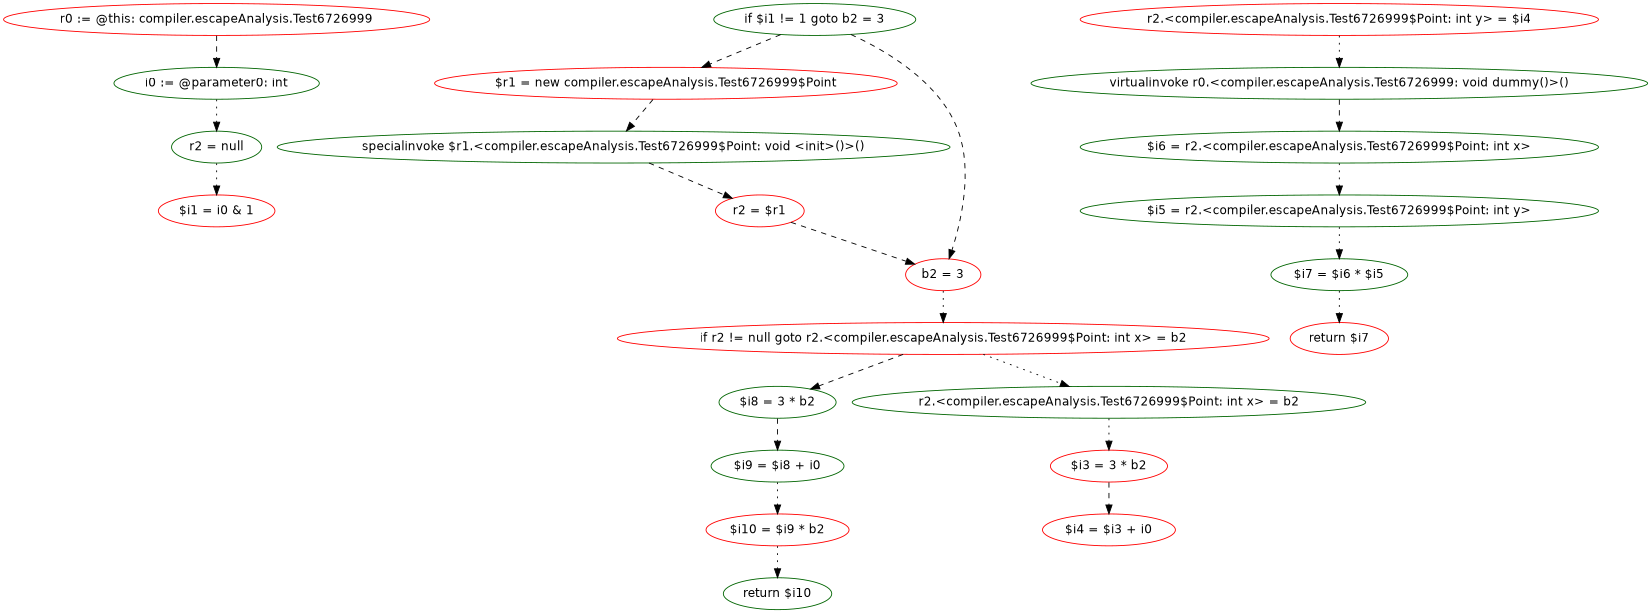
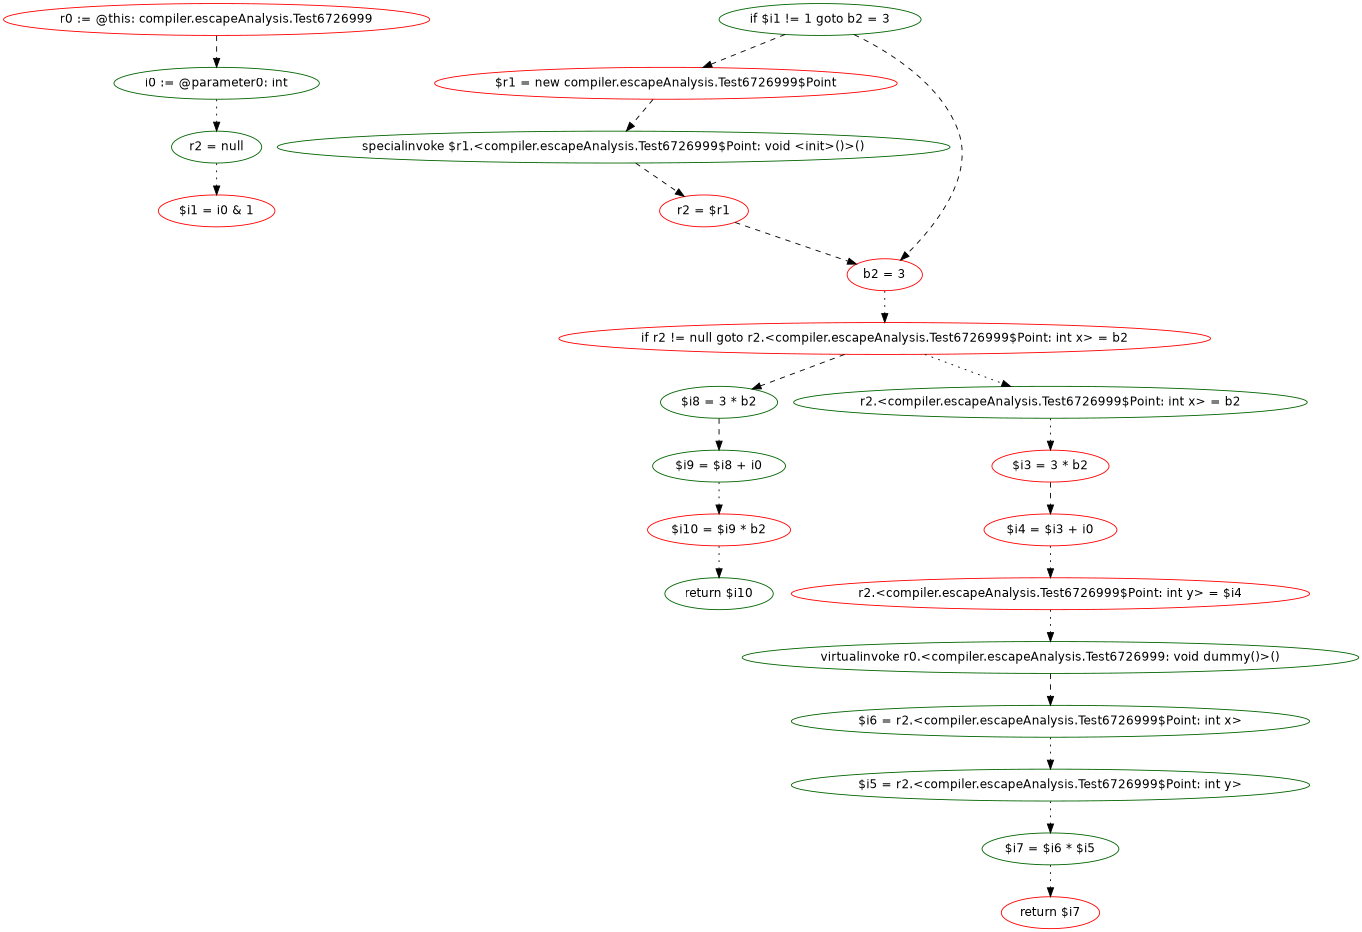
none -> (1050, 557)
